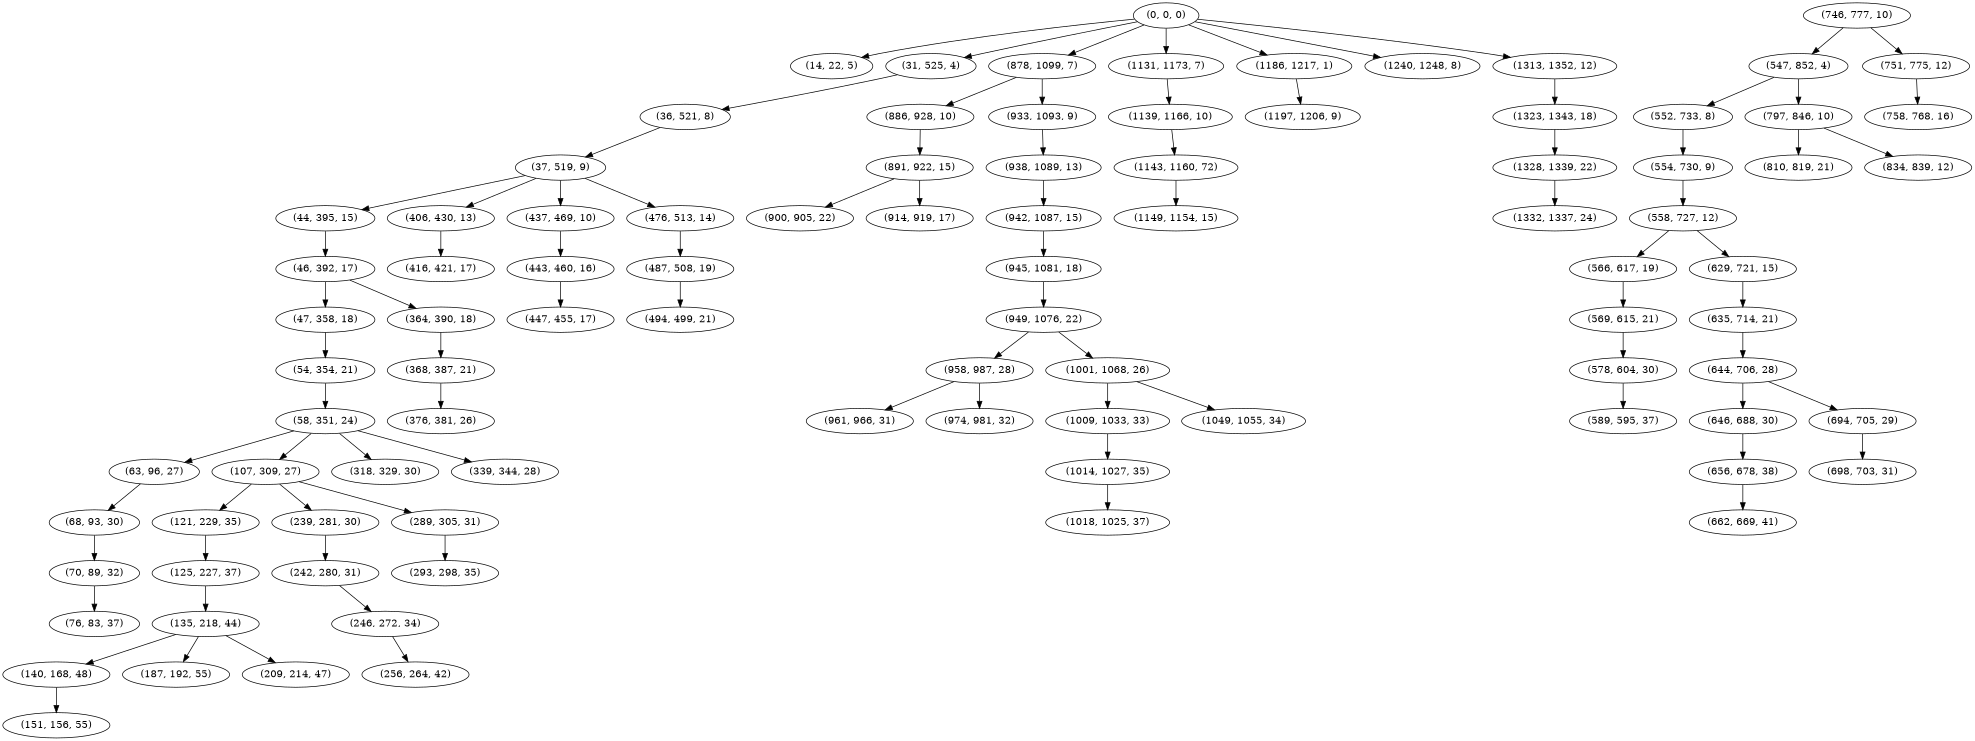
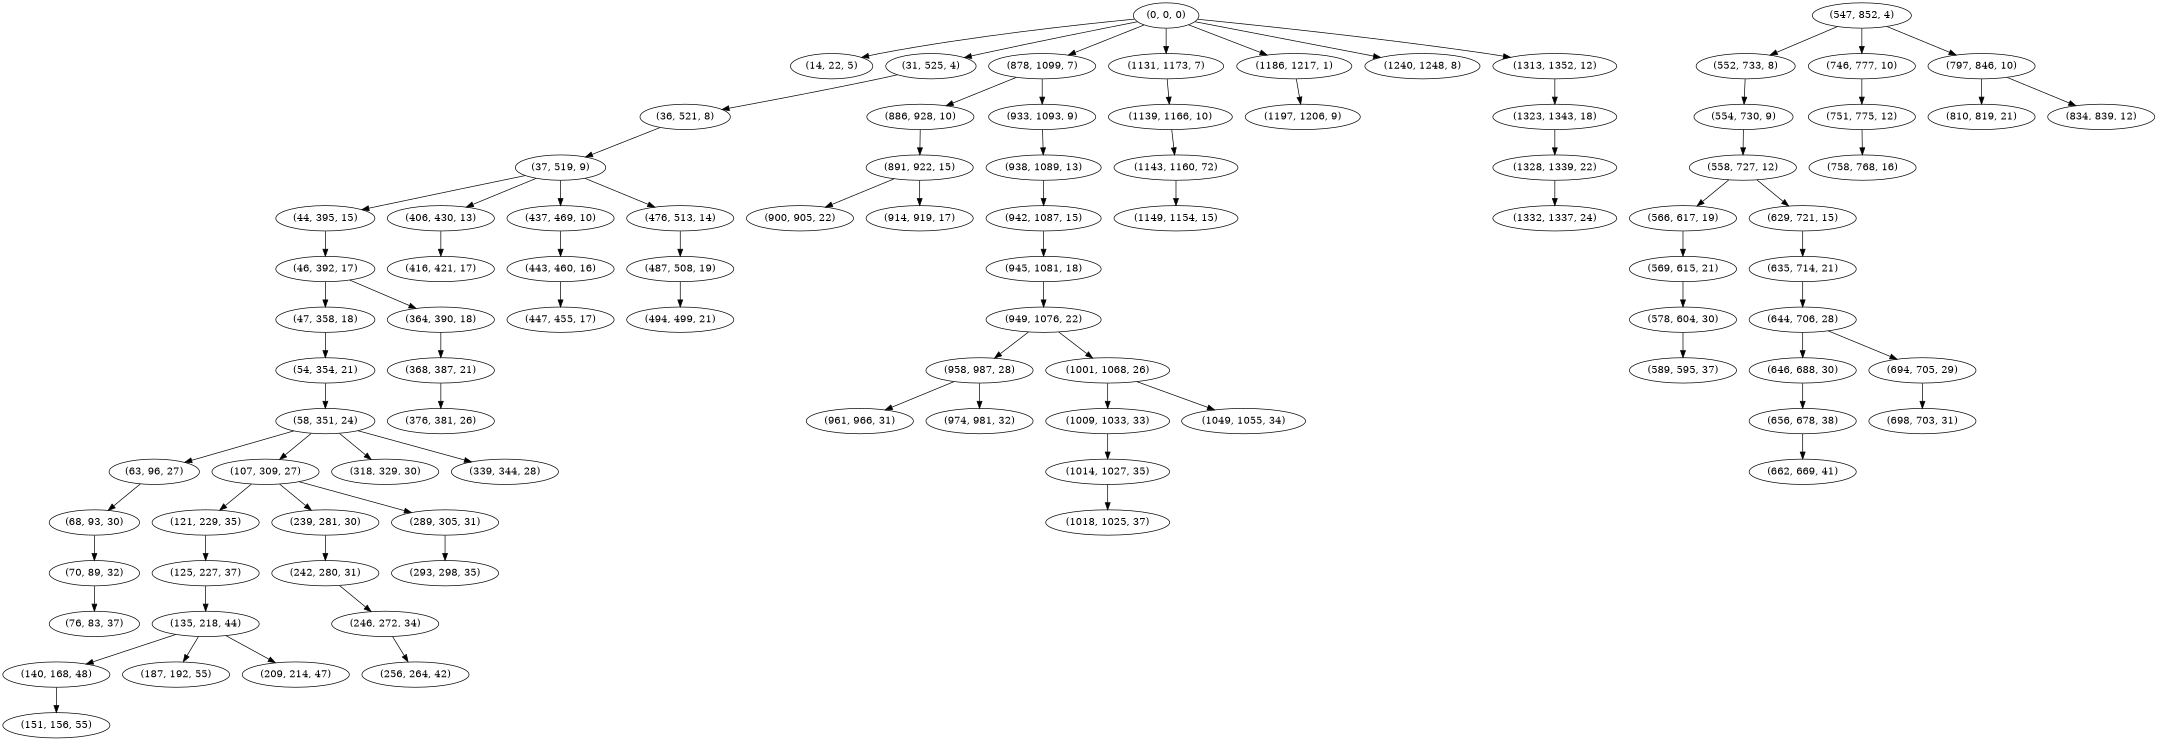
(1830, 39) -> (1862, 37)
